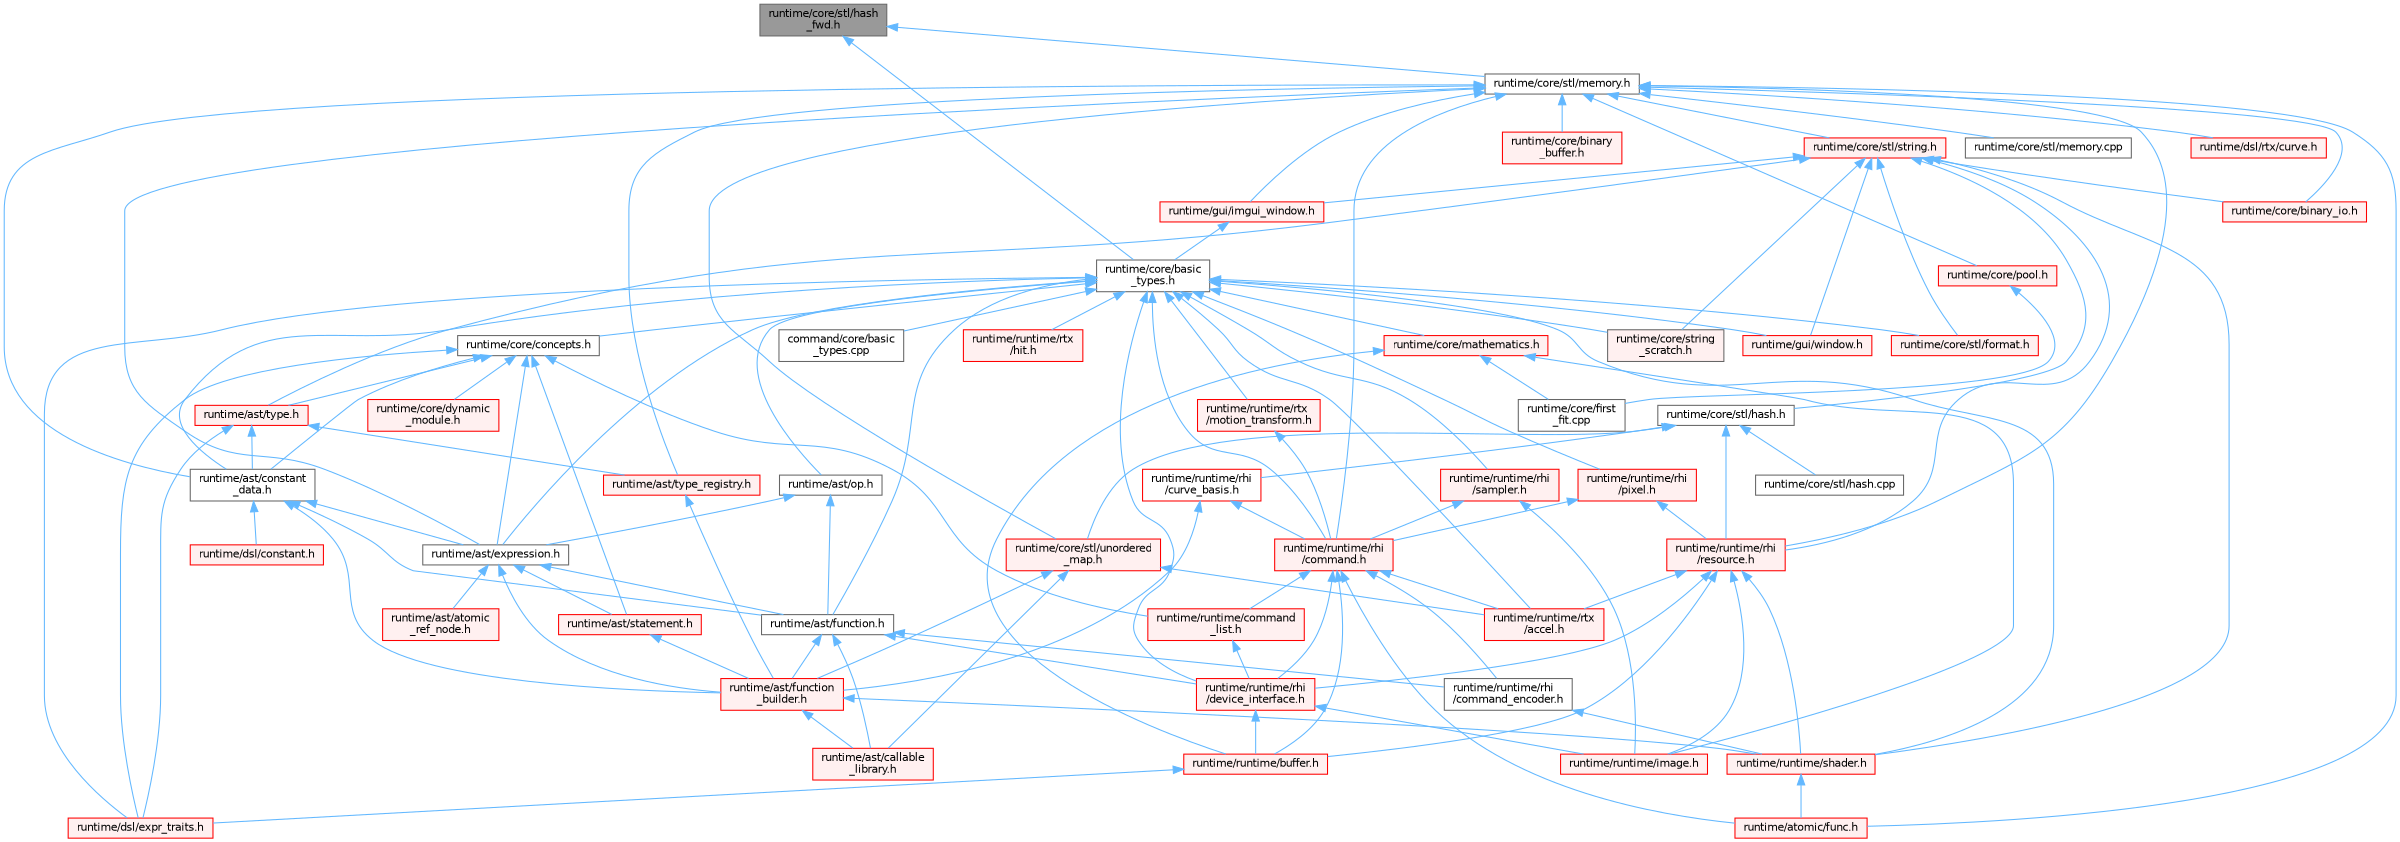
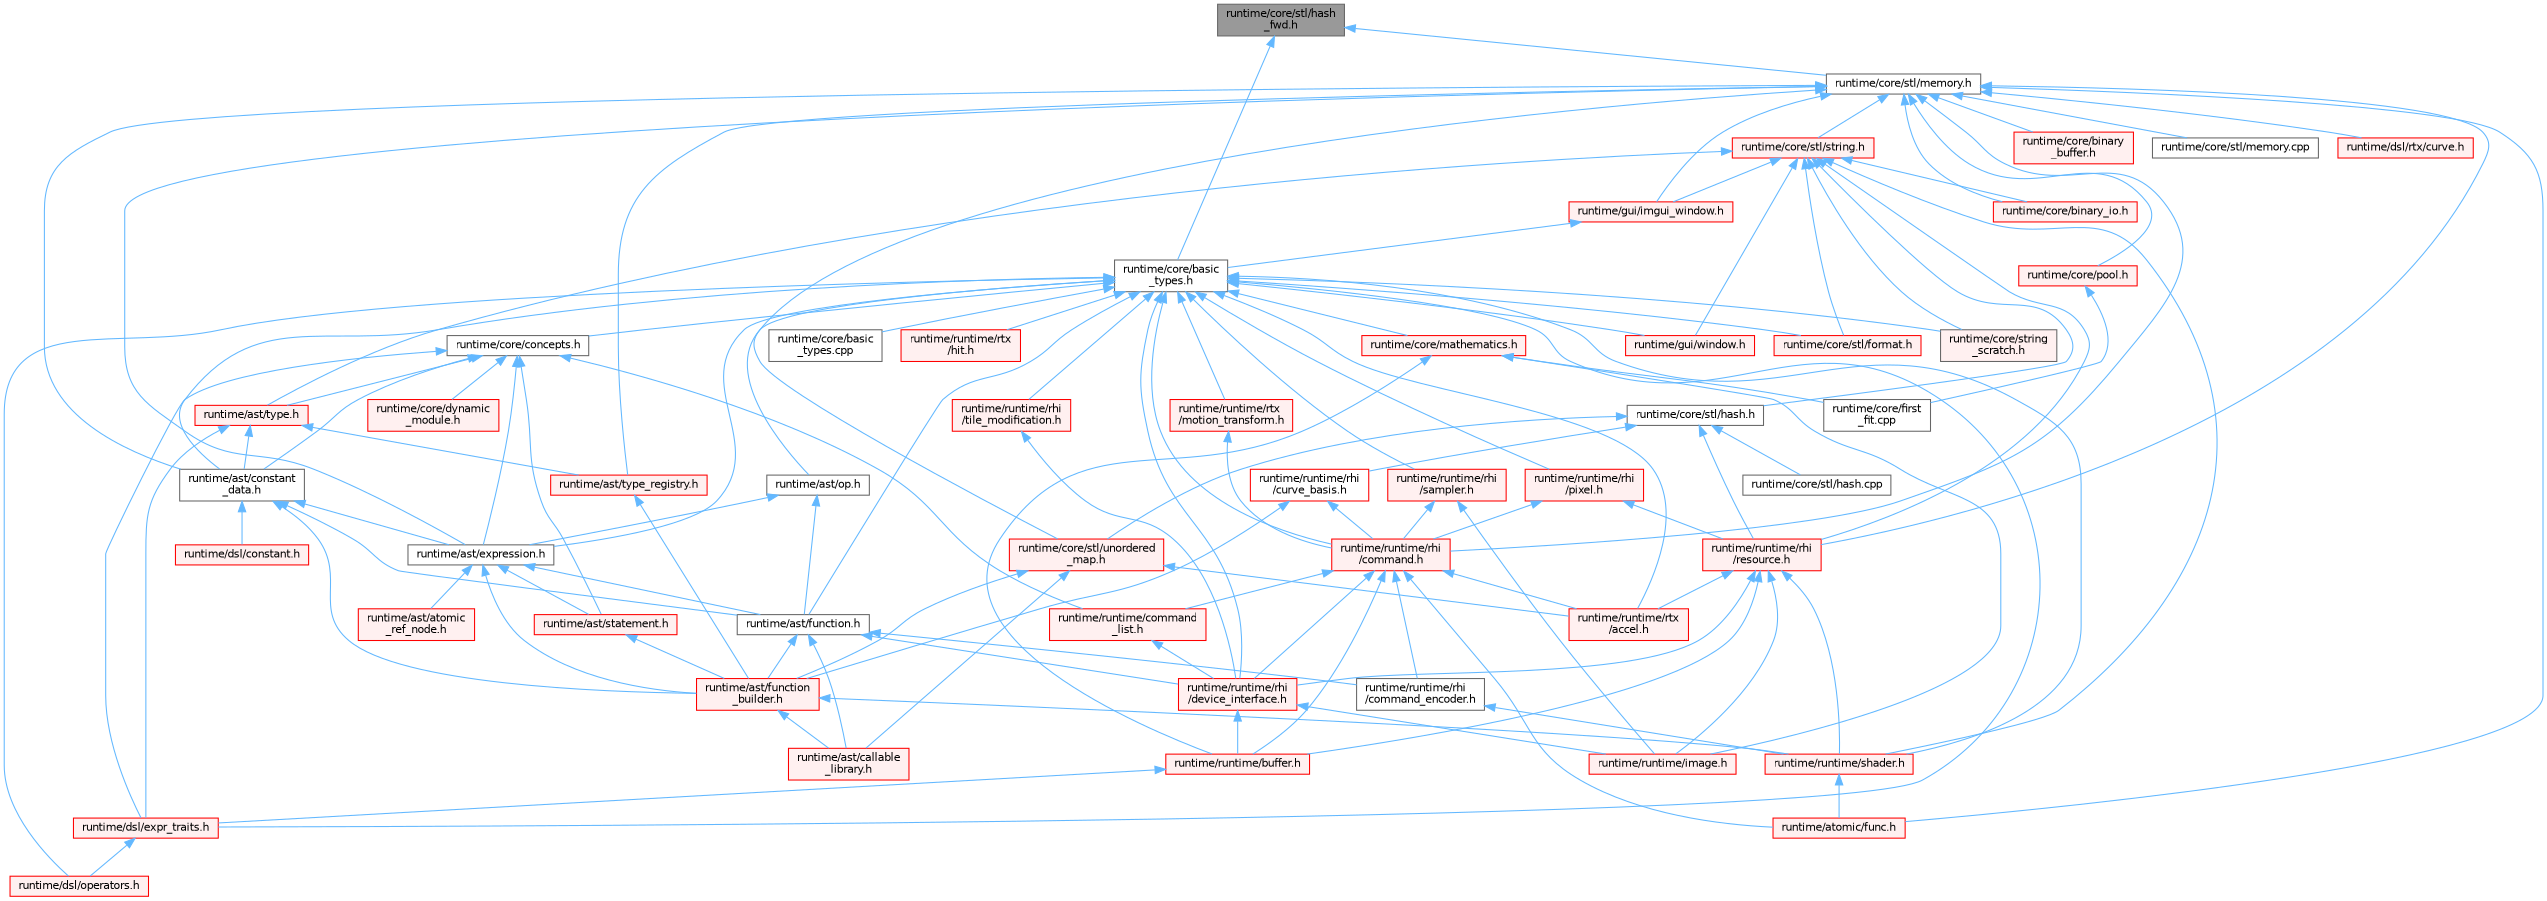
(841, 346) -> (825, 346)
none -> (1011, 415)
none -> (79, 886)
